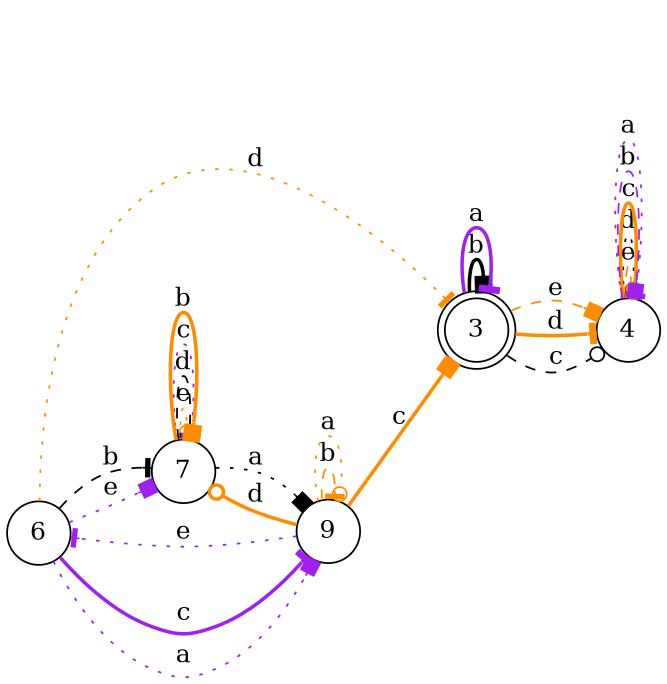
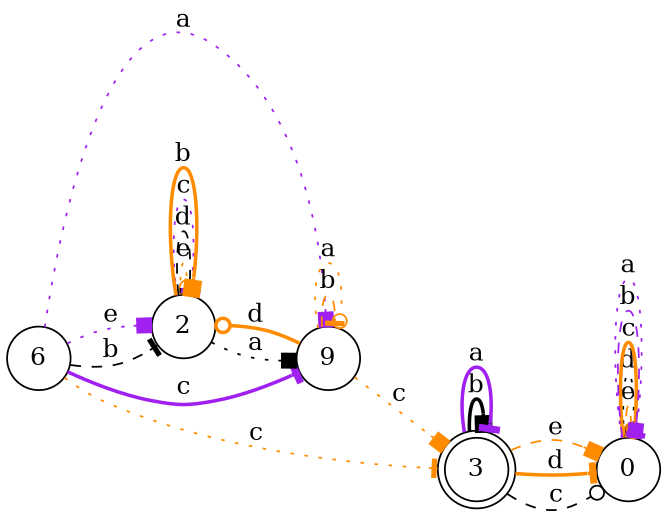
(256, 160) -> (256, 433)
(628, 330) -> (628, 470)
(395, 441) -> (393, 407)
(184, 471) -> (184, 327)
(188, 547) -> none
